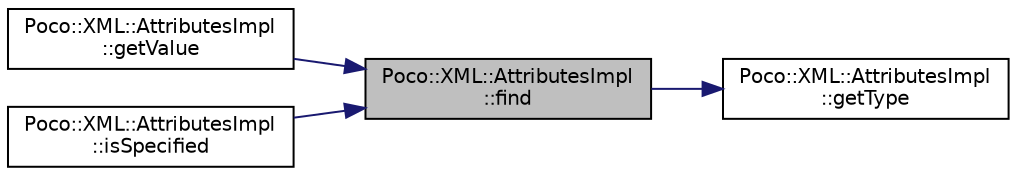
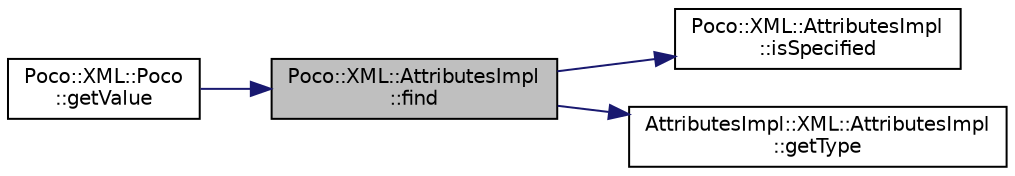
(151, 39) -> (104, 89)
(866, 89) -> (818, 137)
(319, 114) -> (606, 65)
